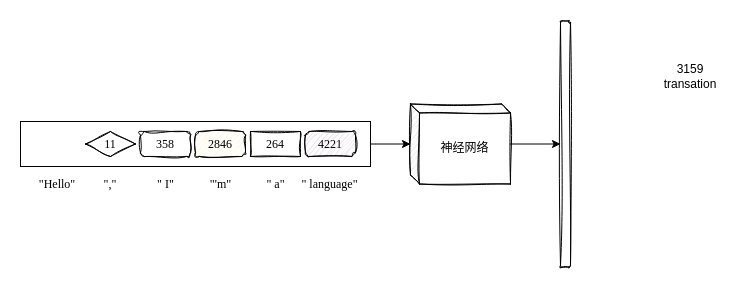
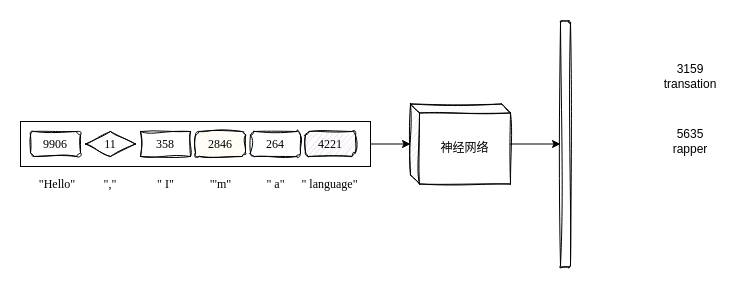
none -> (691, 142)
none -> (56, 144)
(166, 144) -> (166, 144)
(276, 144) -> (276, 144)
